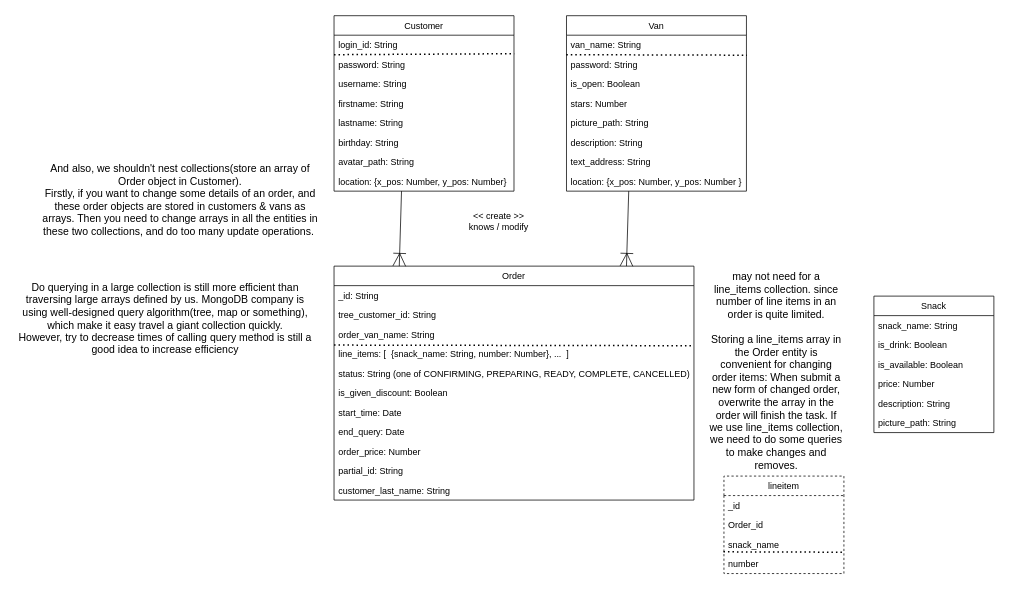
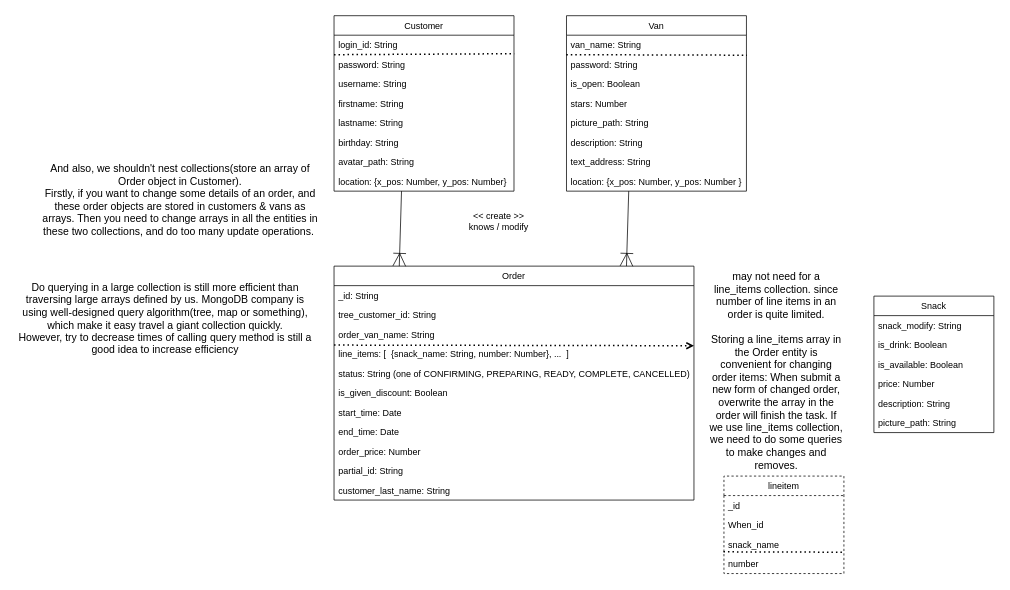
(920, 326) -> (924, 326)
(689, 345) -> (687, 345)
(374, 432) -> (370, 432)
(747, 525) -> (745, 525)
